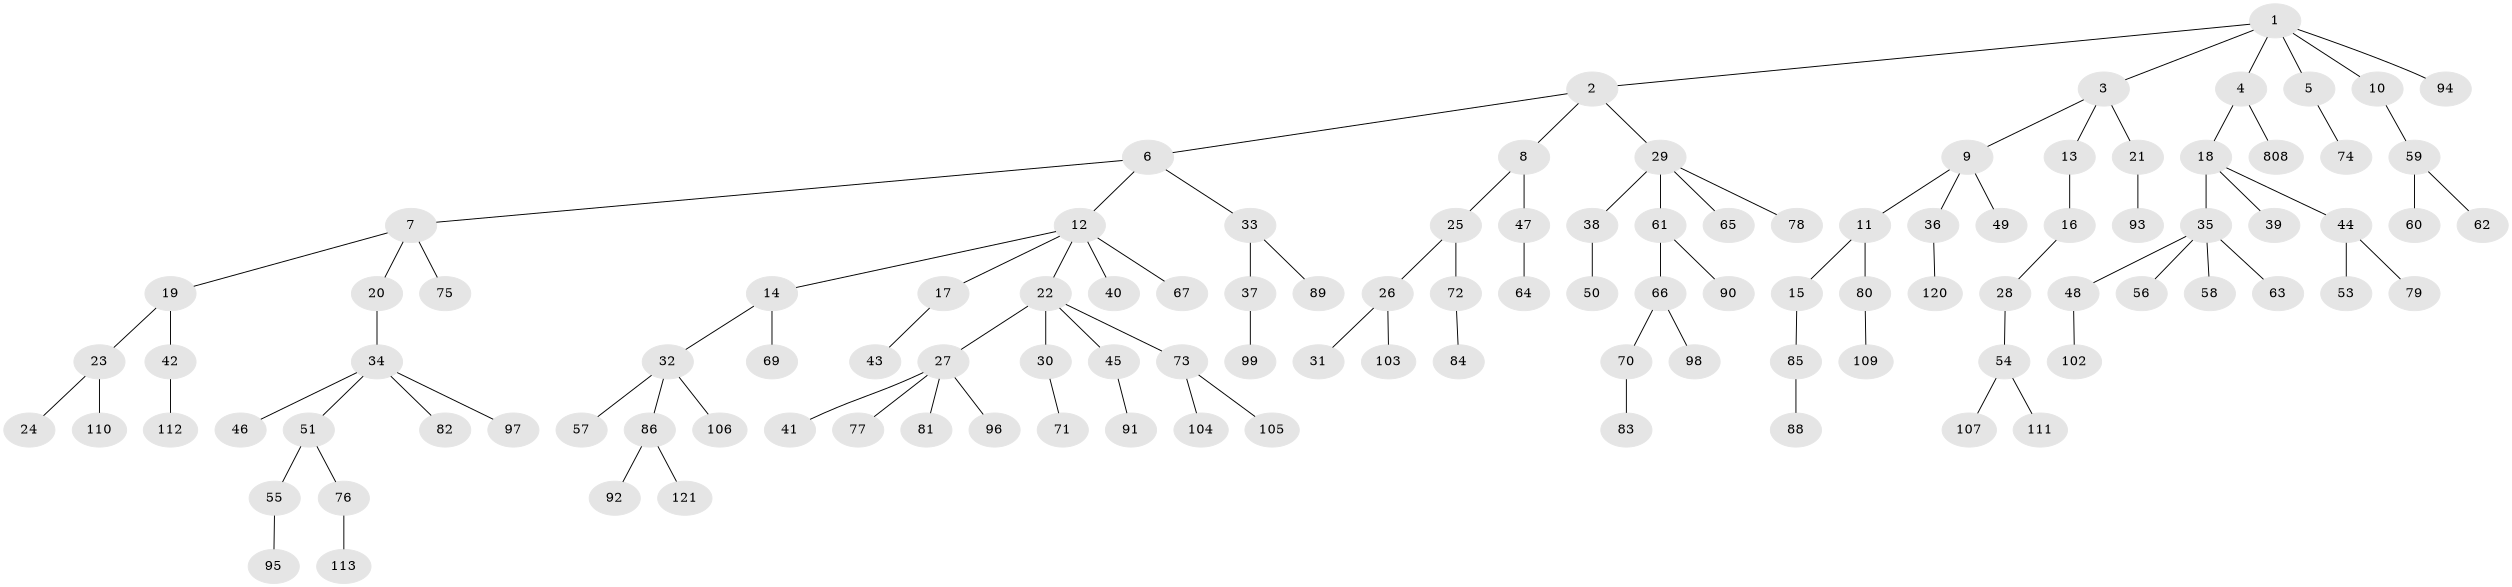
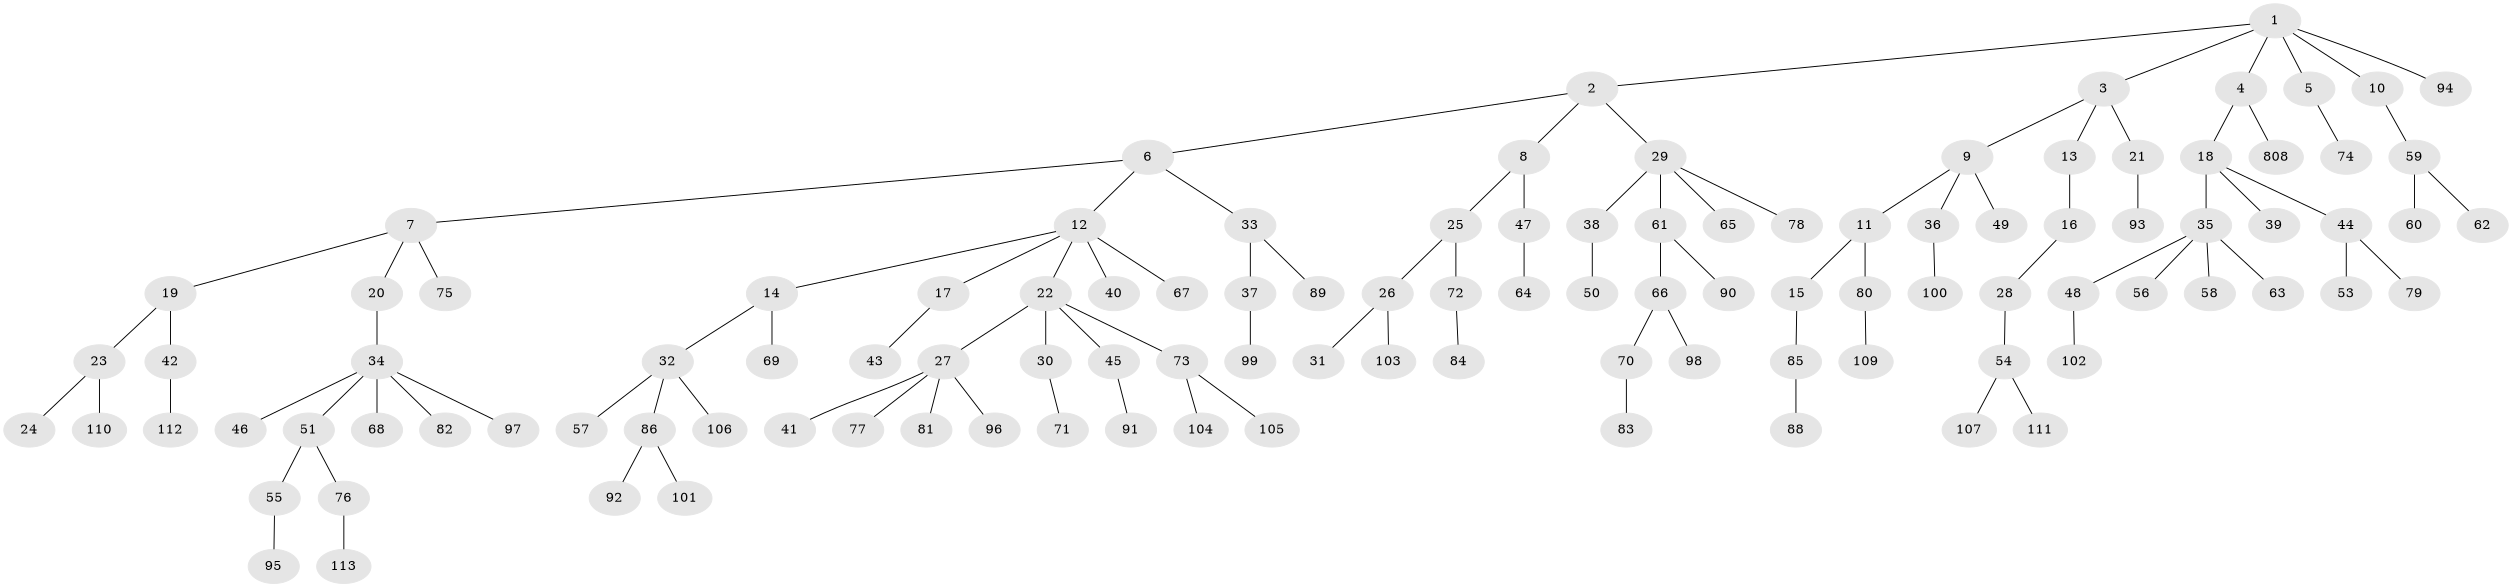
(1935, 294) -> (1935, 294)
none -> (377, 430)
(685, 498) -> (685, 498)
